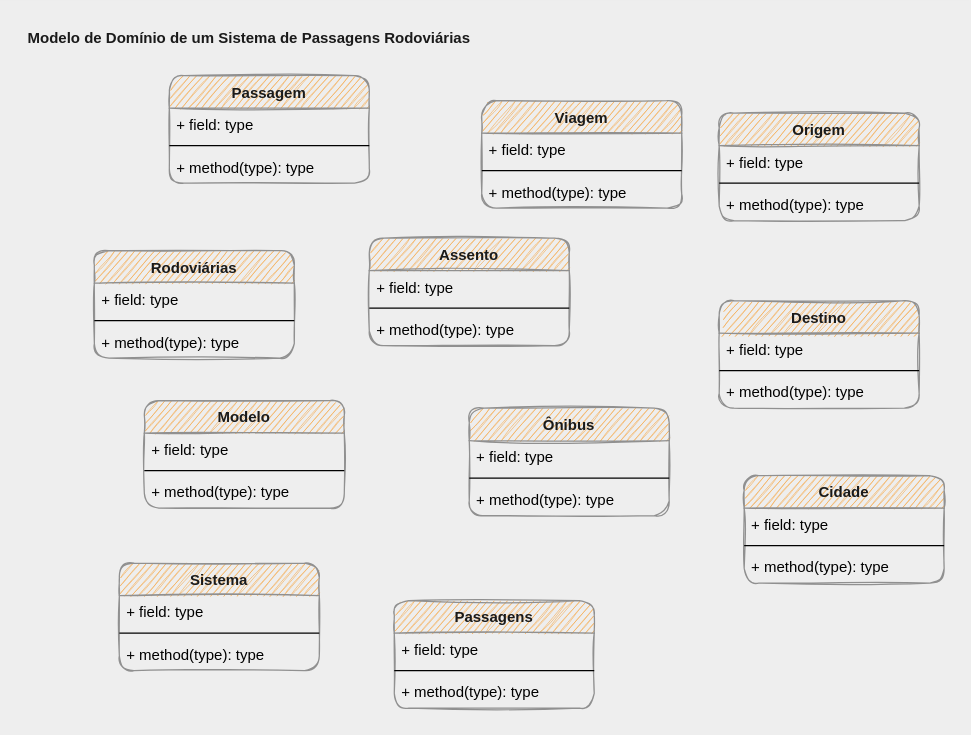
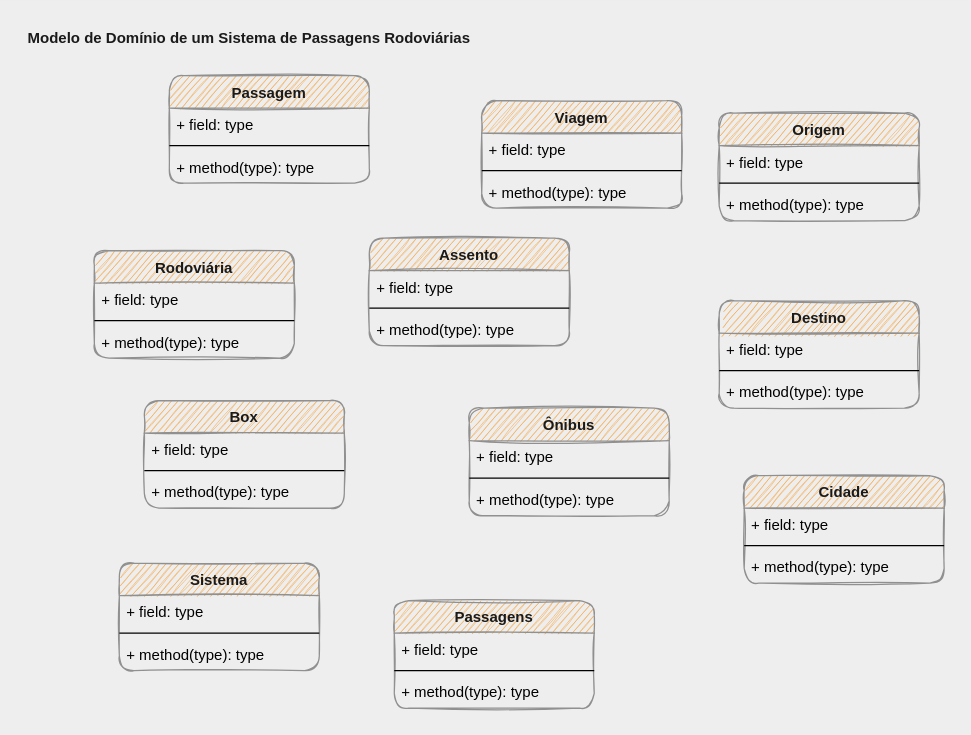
(194, 268) -> (194, 268)
(244, 418) -> (244, 418)
